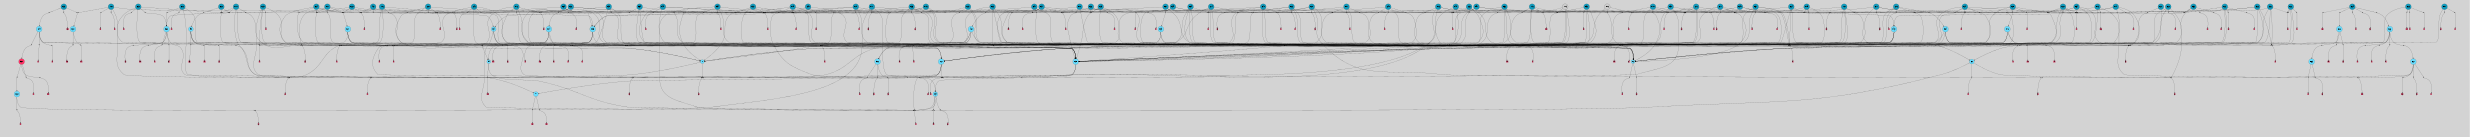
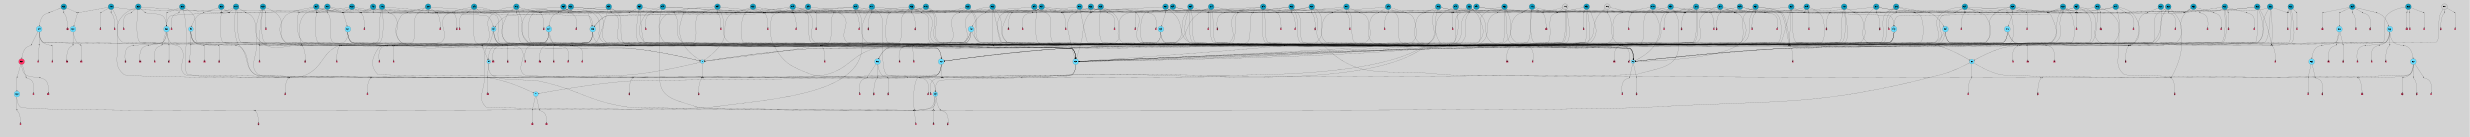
(2444, 7) -> (2444, 7)
